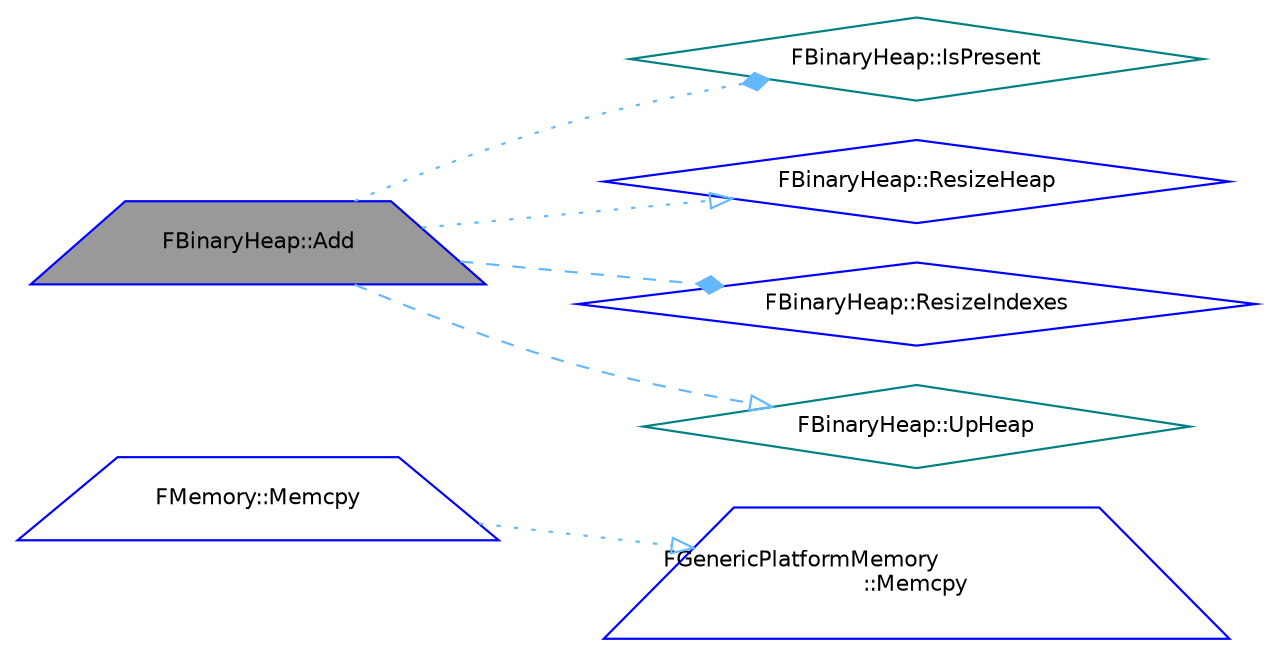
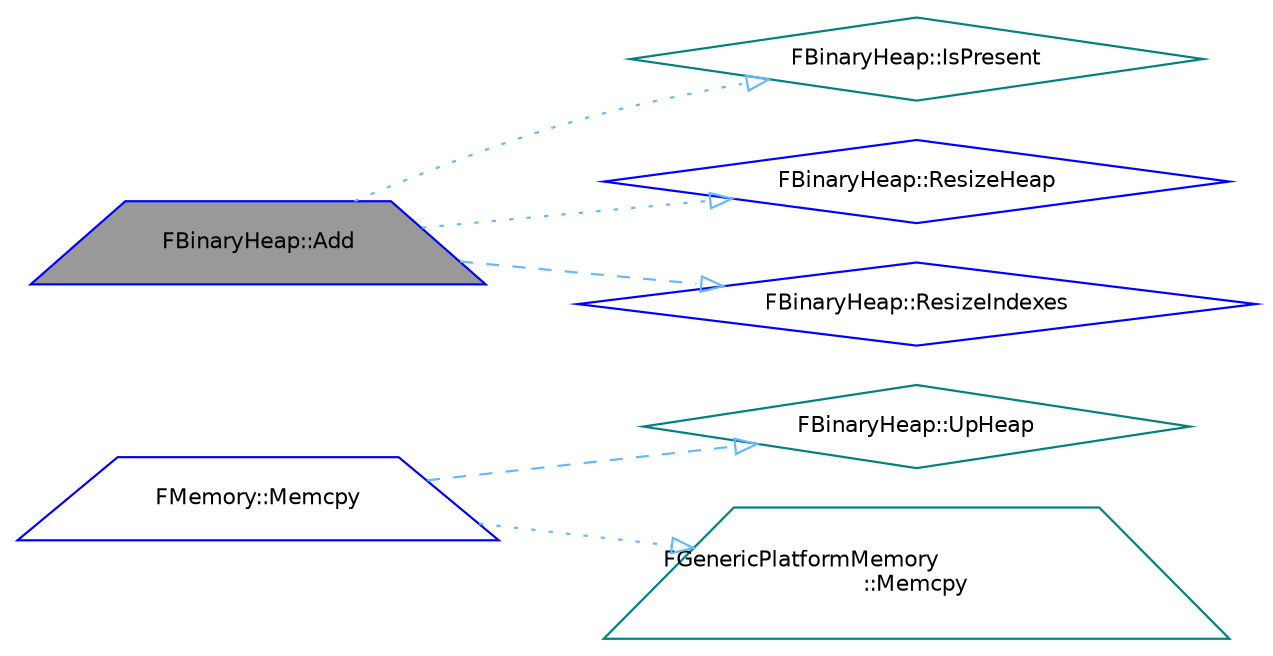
(545, 130) -> (545, 130)
(578, 273) -> (578, 273)
(549, 357) -> (581, 463)
(917, 573) -> (917, 573)
